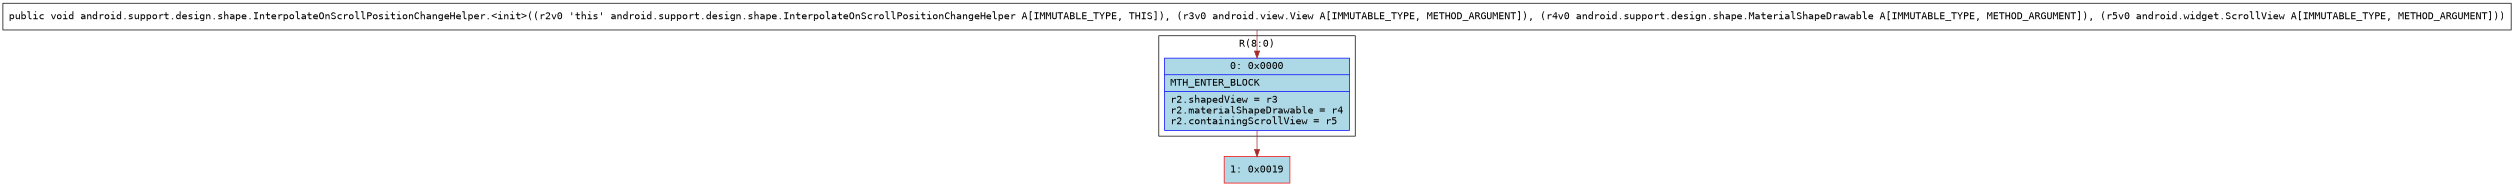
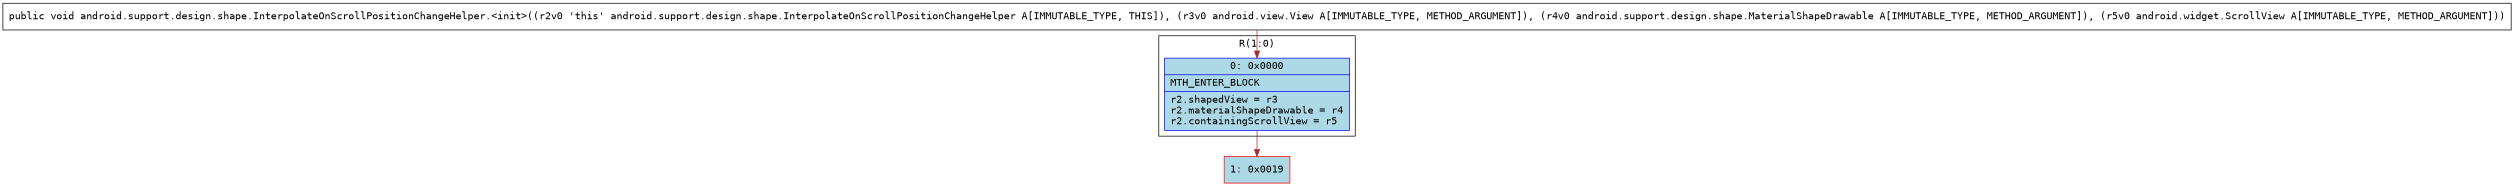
(1257, 44) -> (1257, 44)
